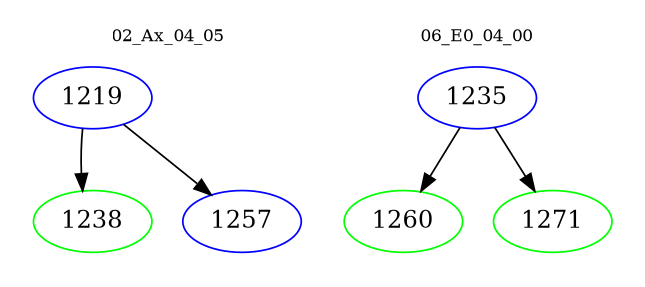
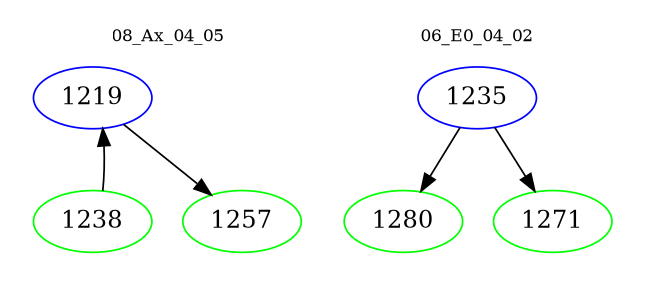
(168, 37) -> (168, 37)
(477, 37) -> (477, 37)
(81, 151) -> (104, 169)
(242, 221) -> (242, 221)
(403, 221) -> (403, 221)
